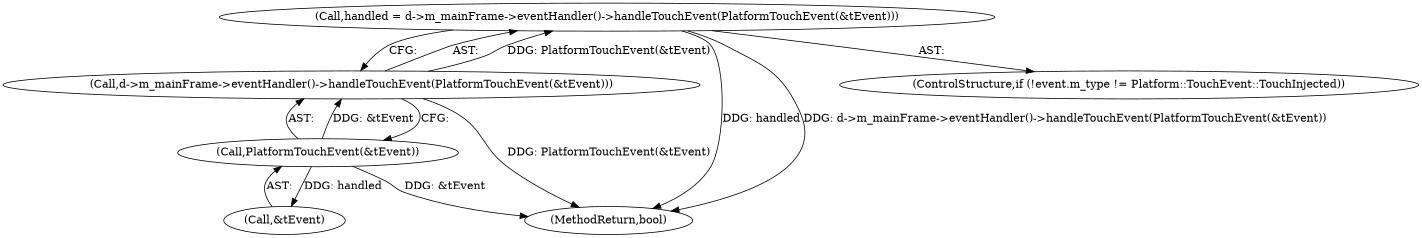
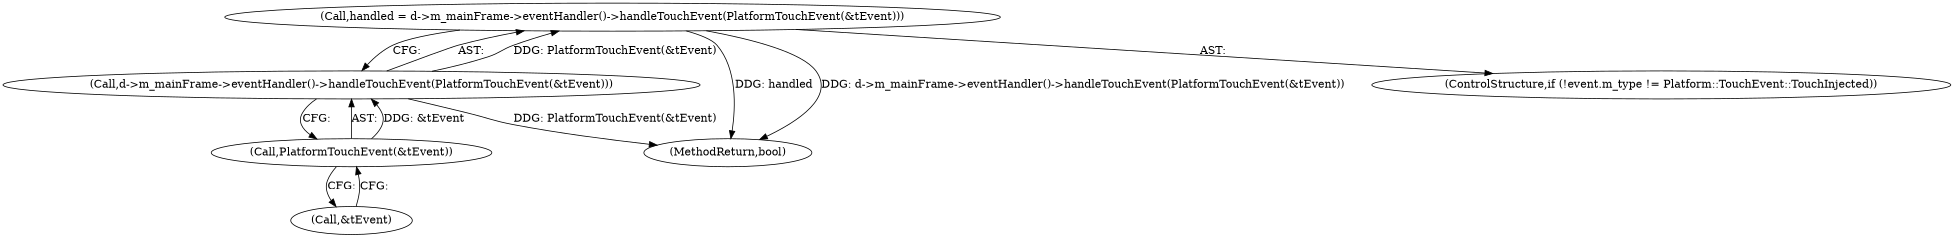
(281, 187) -> (376, 187)
(343, 187) -> (343, 187)
(433, 201) -> none
